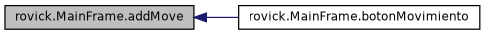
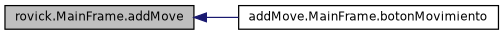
(359, 17) -> (369, 17)
